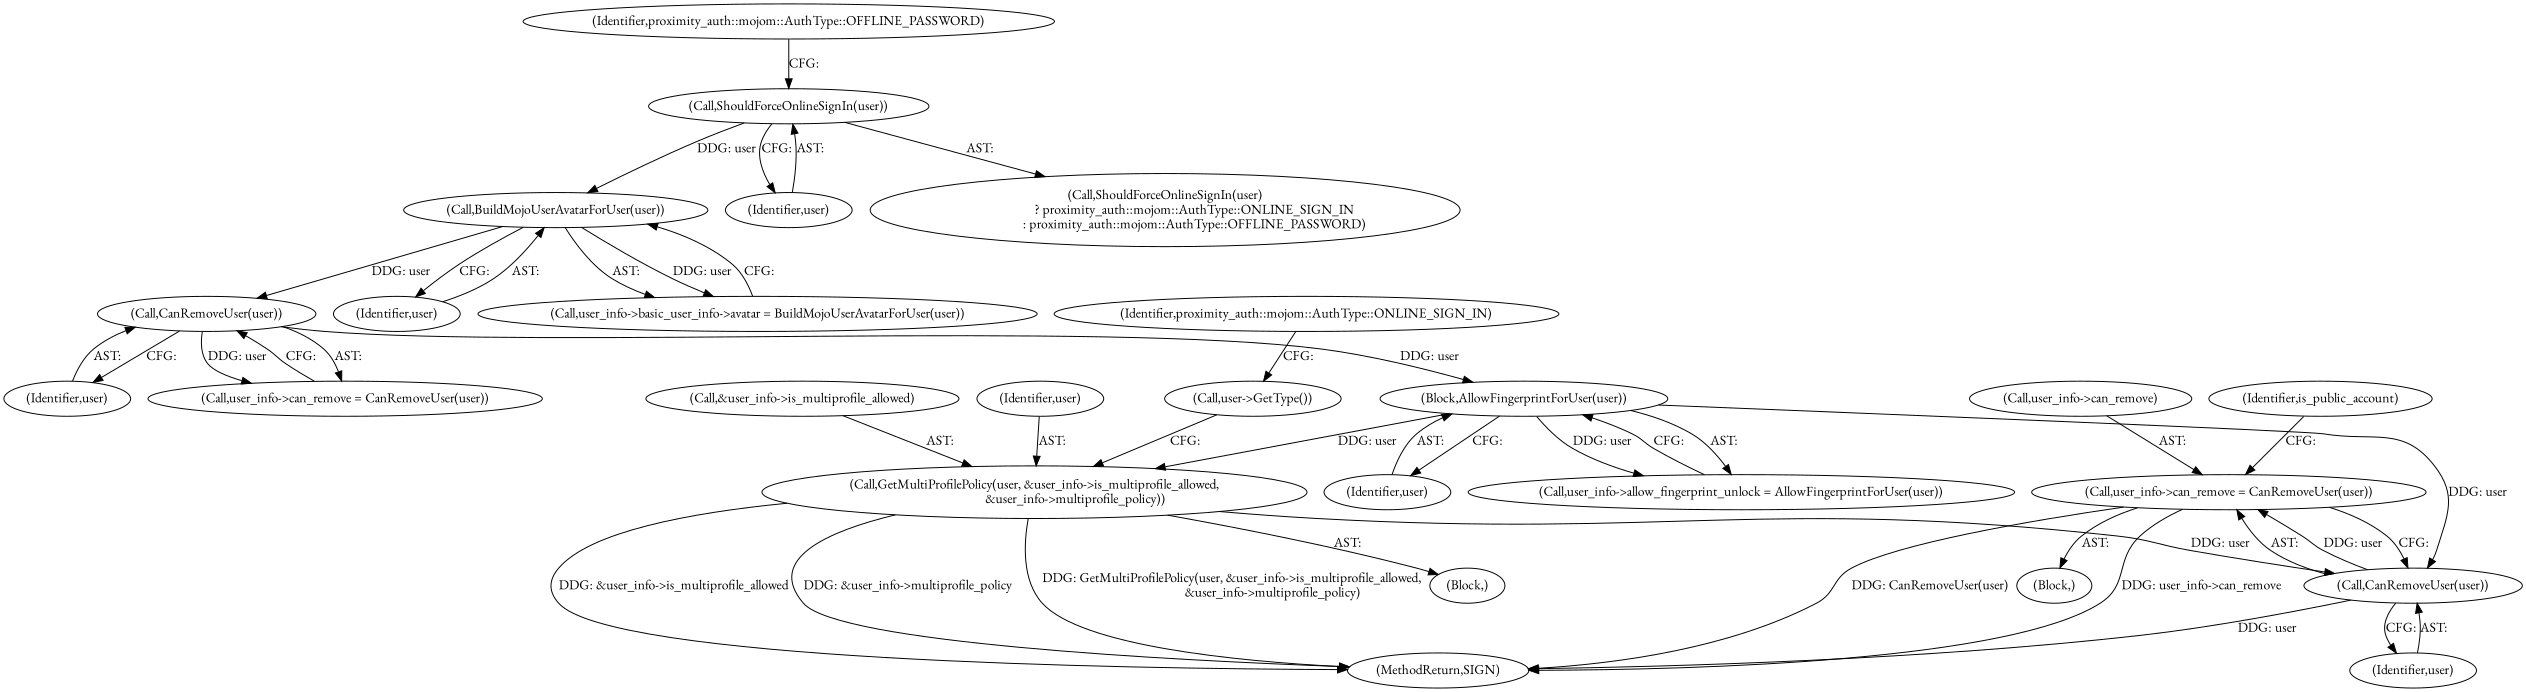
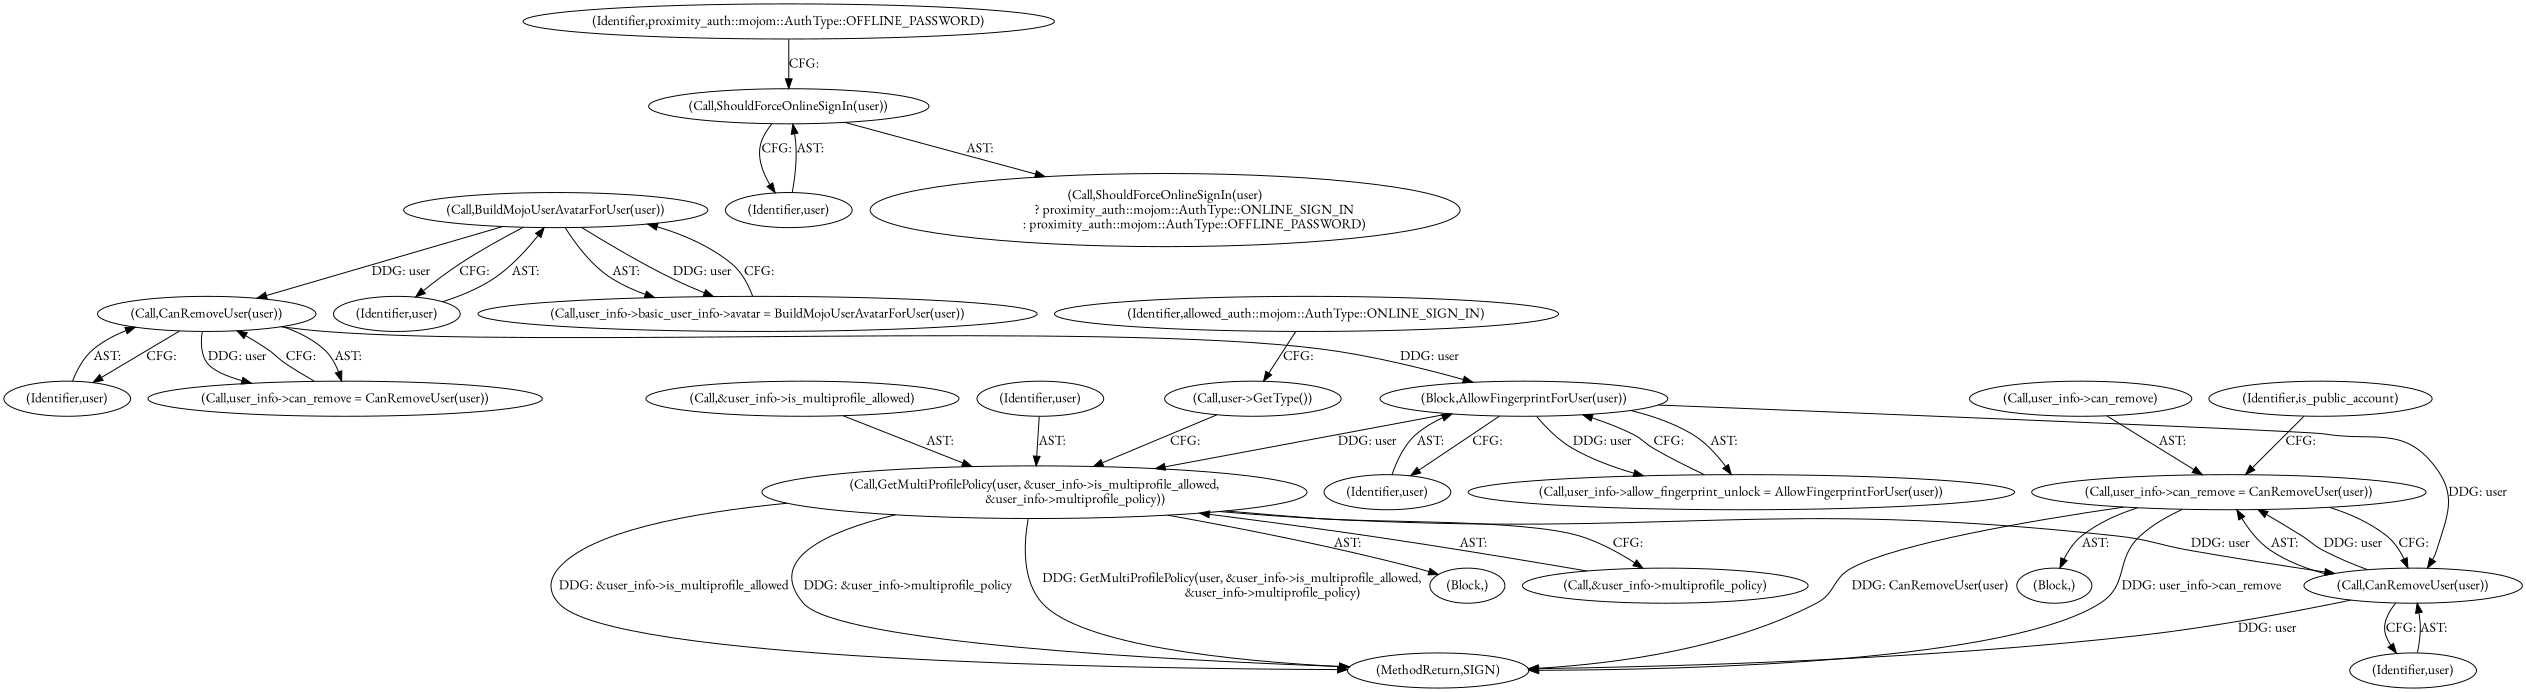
(670, 154) -> none
(1307, 314) -> (1307, 314)
none -> (1665, 586)
